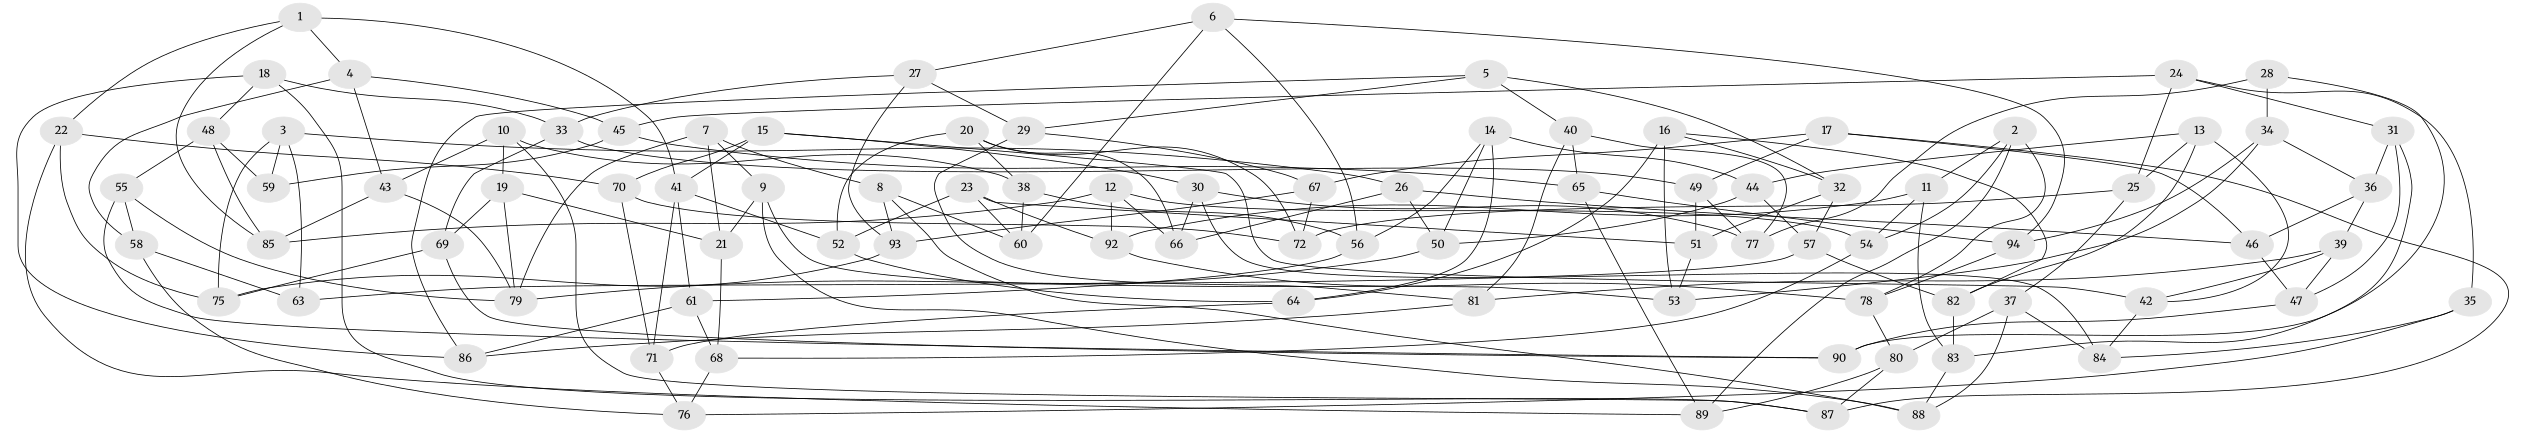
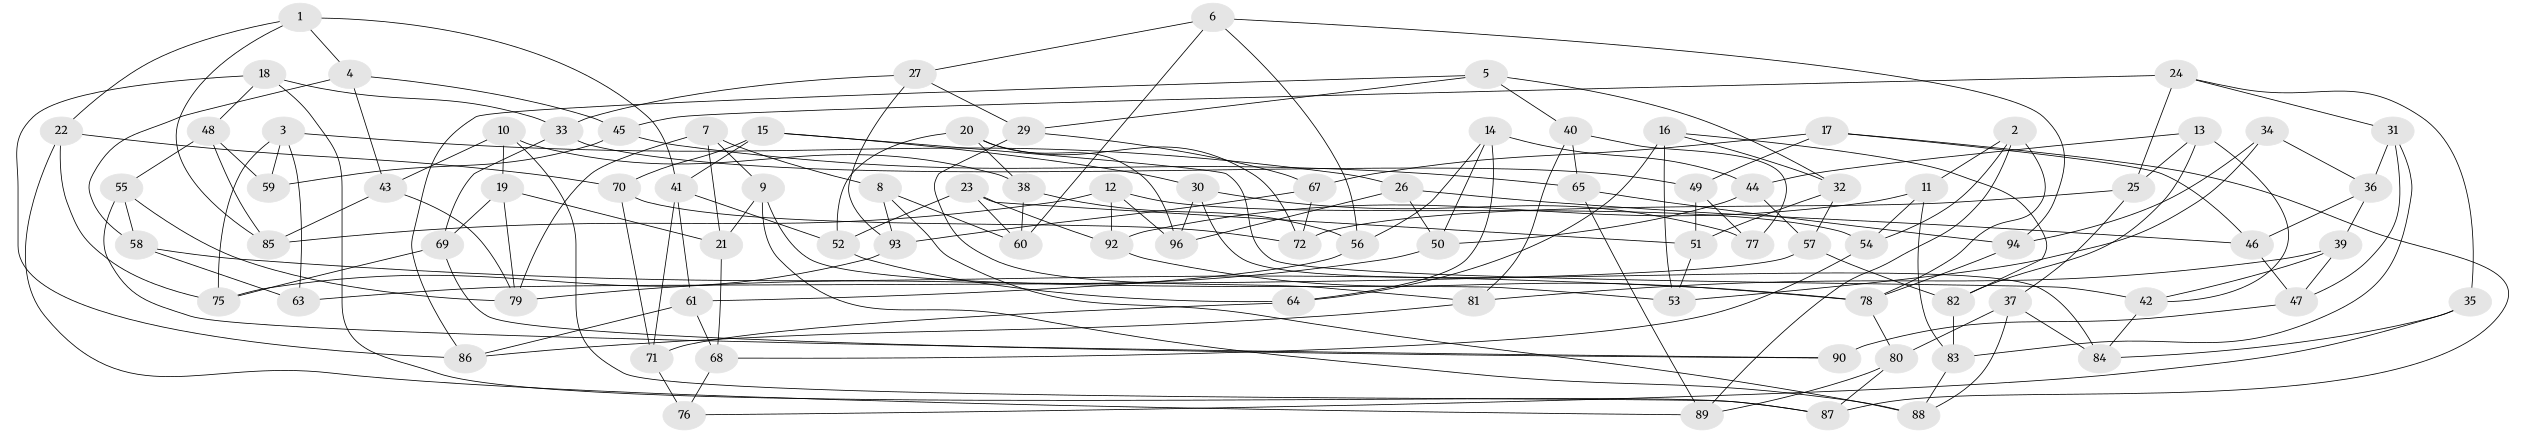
(2267, 74) -> none
(1177, 245) -> (1177, 245)
(383, 385) -> (1043, 278)
